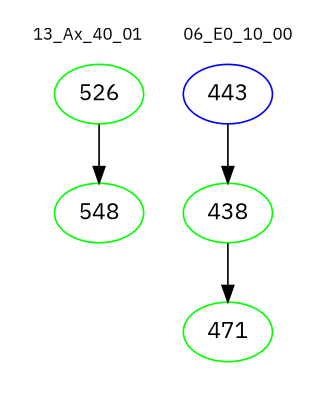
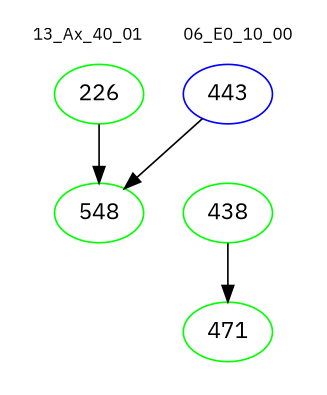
(99, 94) -> (99, 94)
(228, 145) -> (181, 138)
